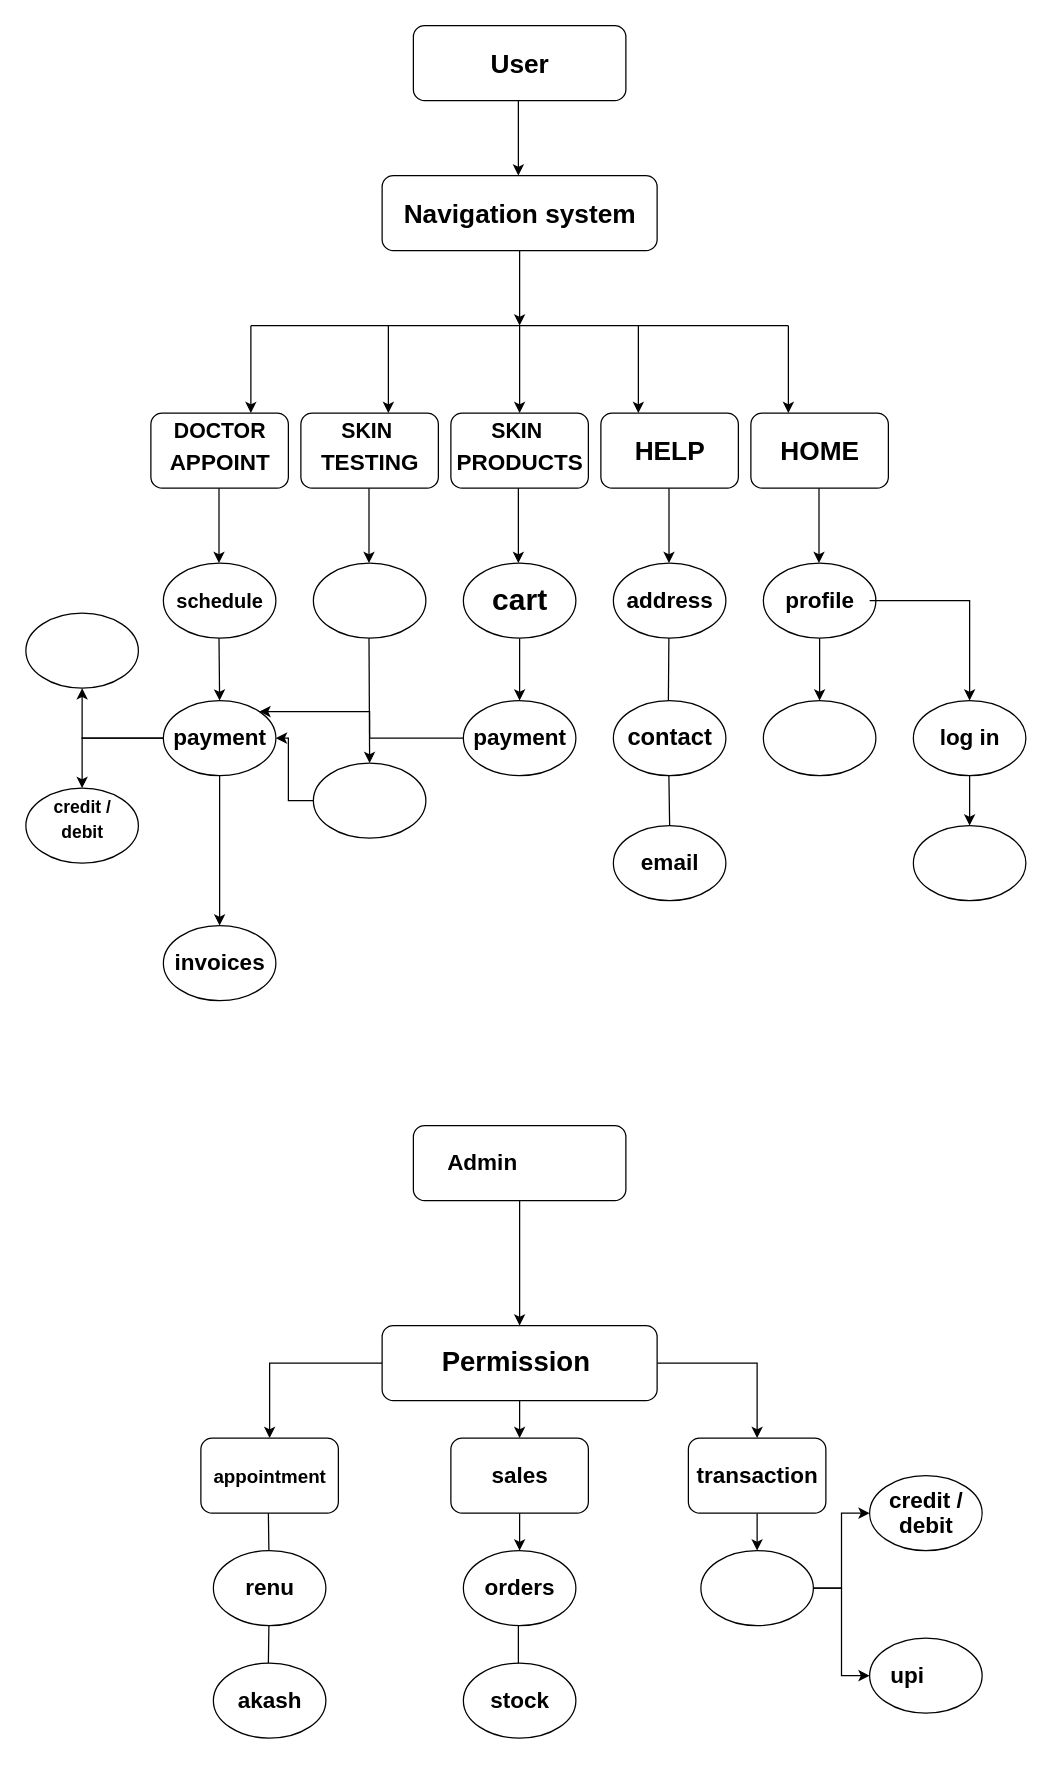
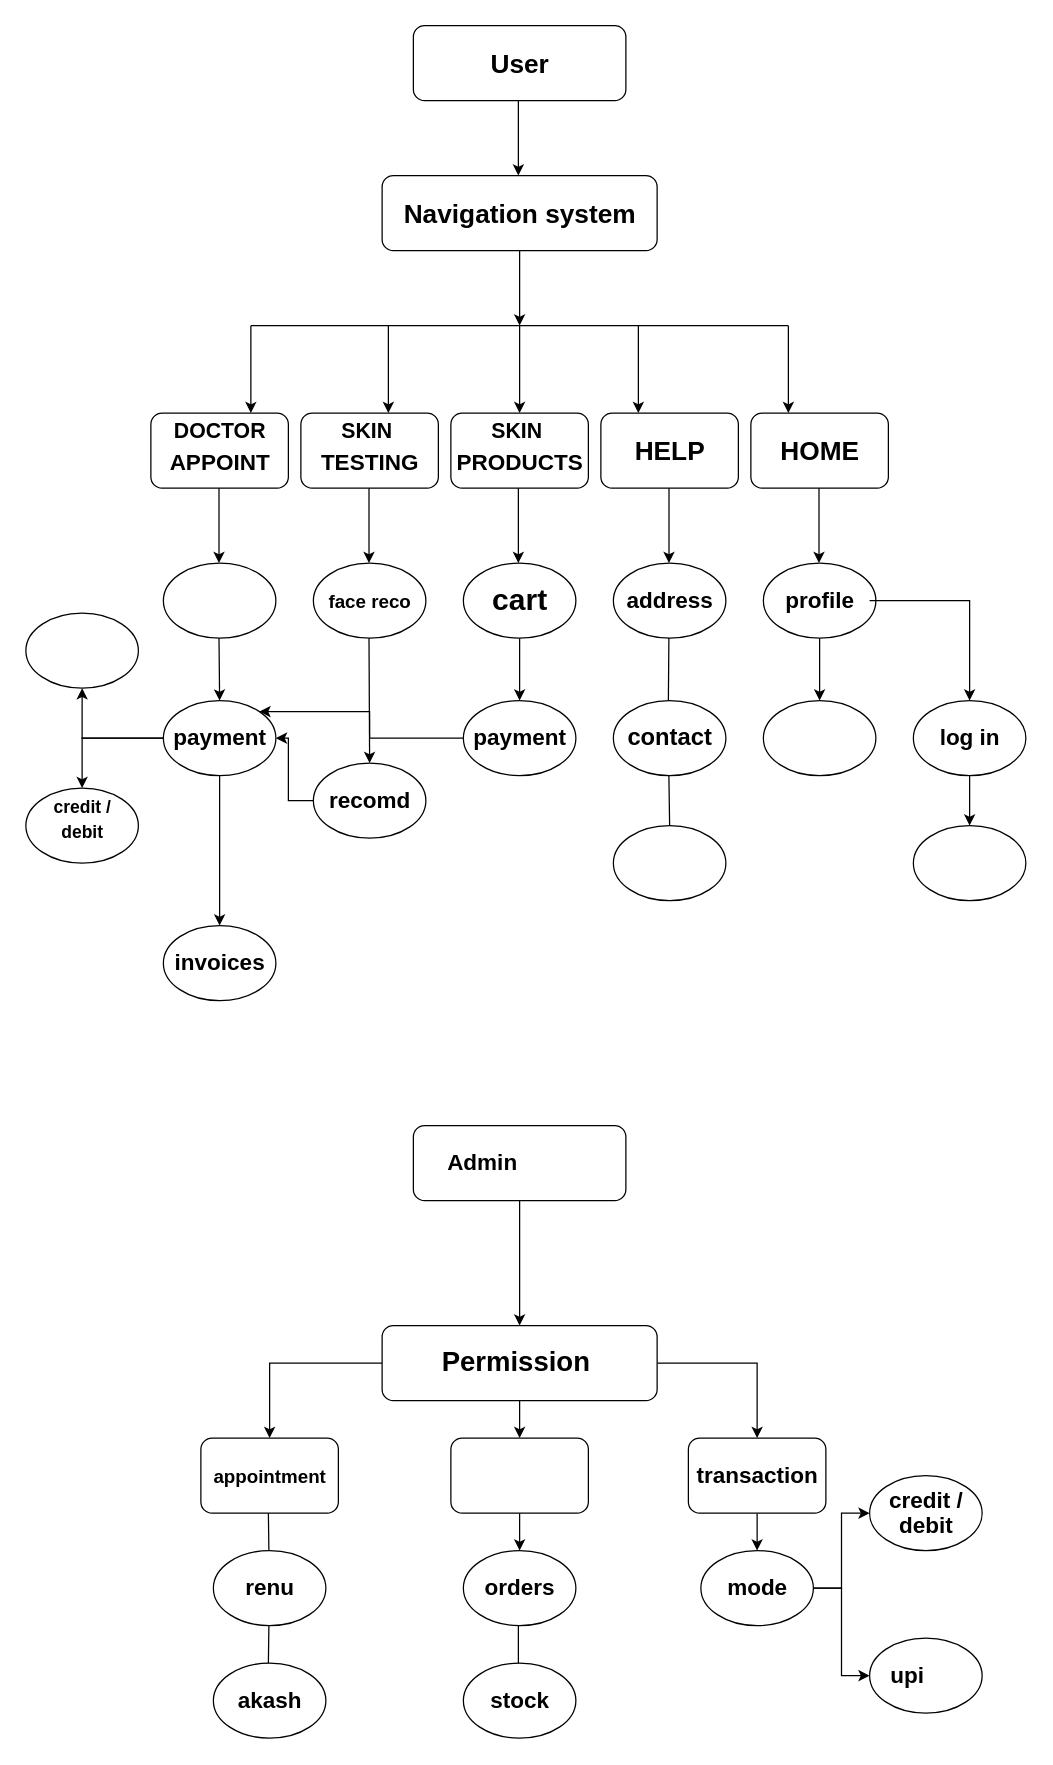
(219, 601) -> none
none -> (369, 601)
none -> (369, 801)
(669, 863) -> none
(519, 1476) -> none
none -> (757, 1588)
